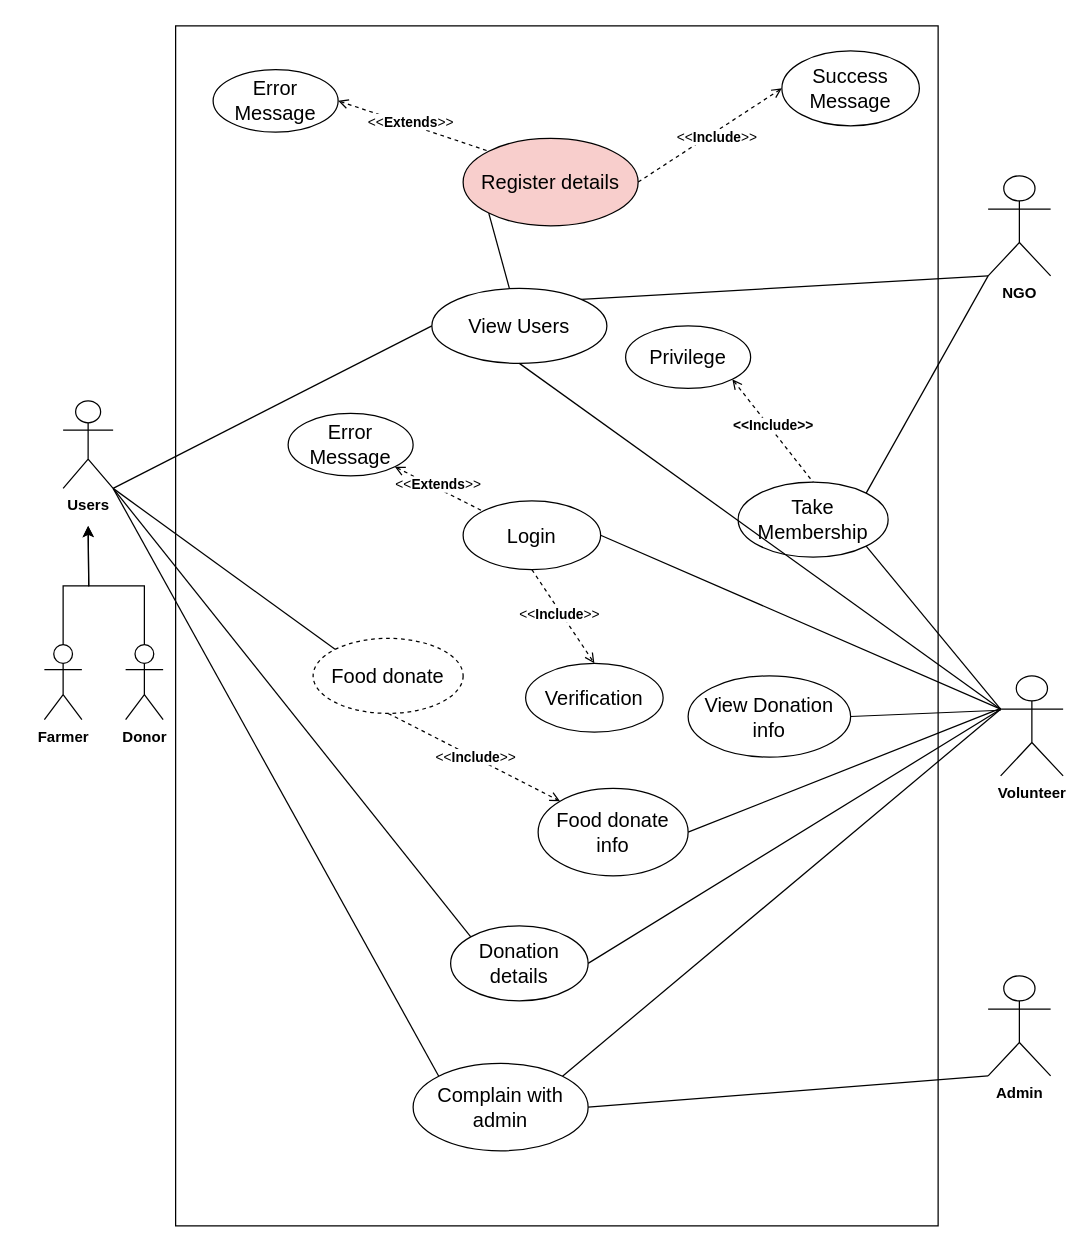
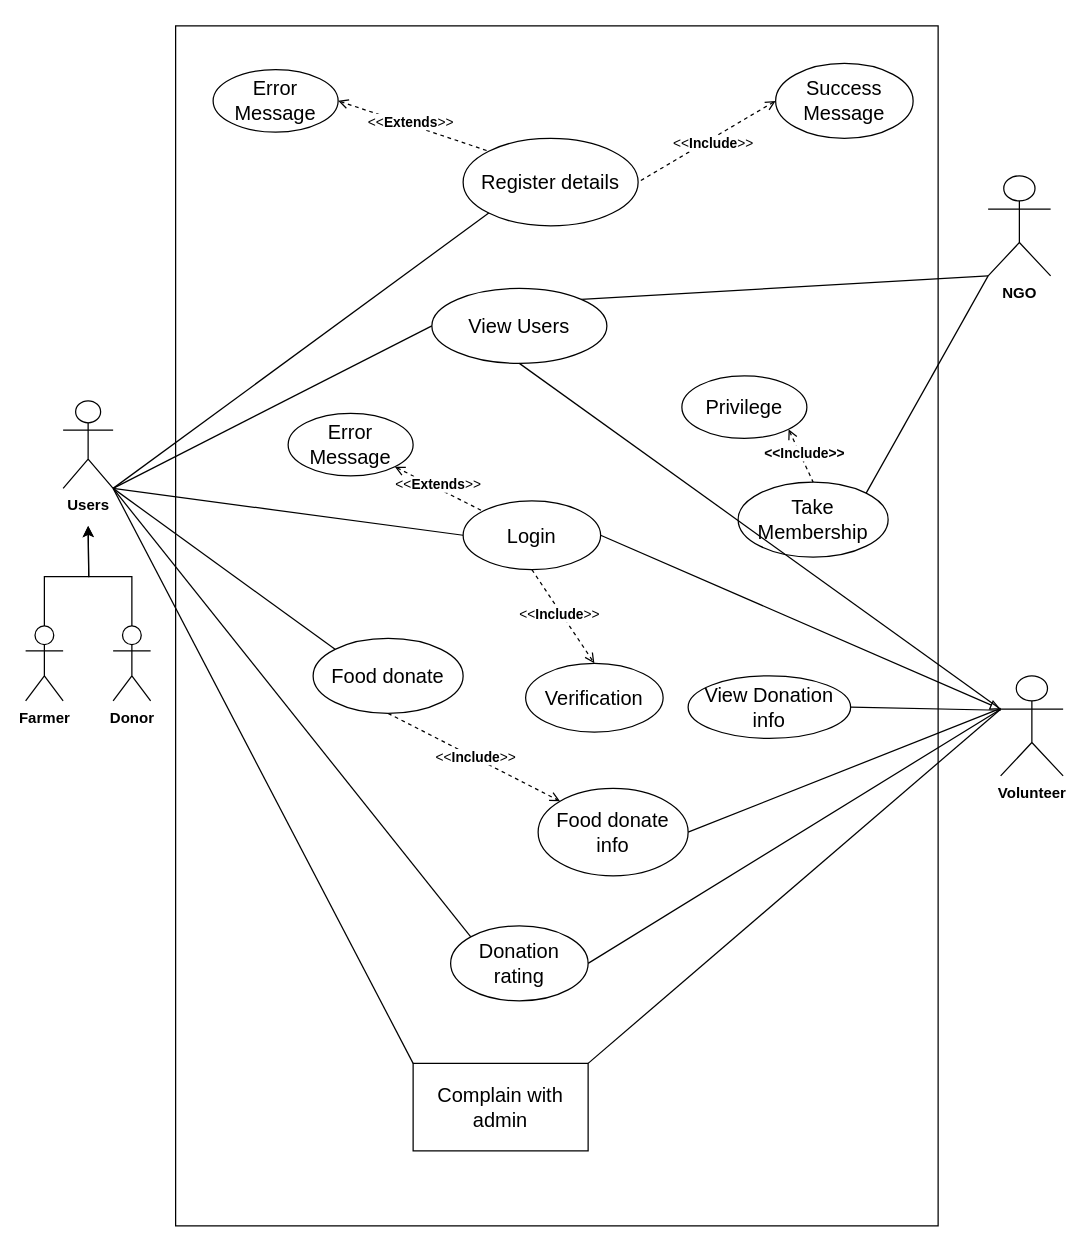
(851, 88) -> (844, 101)
(551, 182) -> (551, 182)
(499, 251) -> (306, 347)
(688, 357) -> (744, 407)
none -> (291, 512)
(931, 624) -> none
(388, 676) -> (388, 676)
(63, 682) -> (44, 663)
(144, 682) -> (132, 663)
(990, 704) -> (989, 704)
(769, 716) -> (769, 707)
(519, 963) -> (519, 963)
(1019, 1026) -> none
(788, 1091) -> none
(501, 1107) -> (501, 1107)
